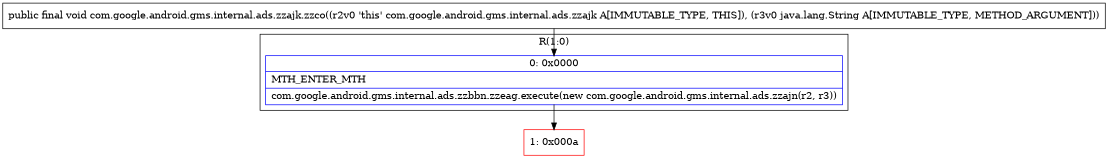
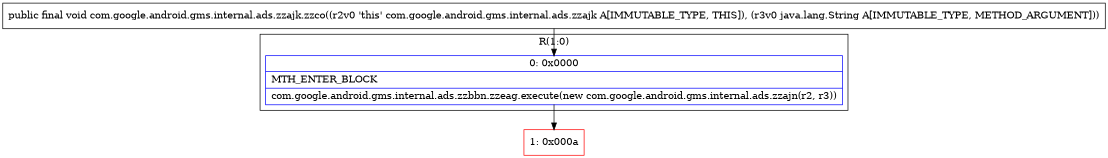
(319, 80) -> (324, 80)
